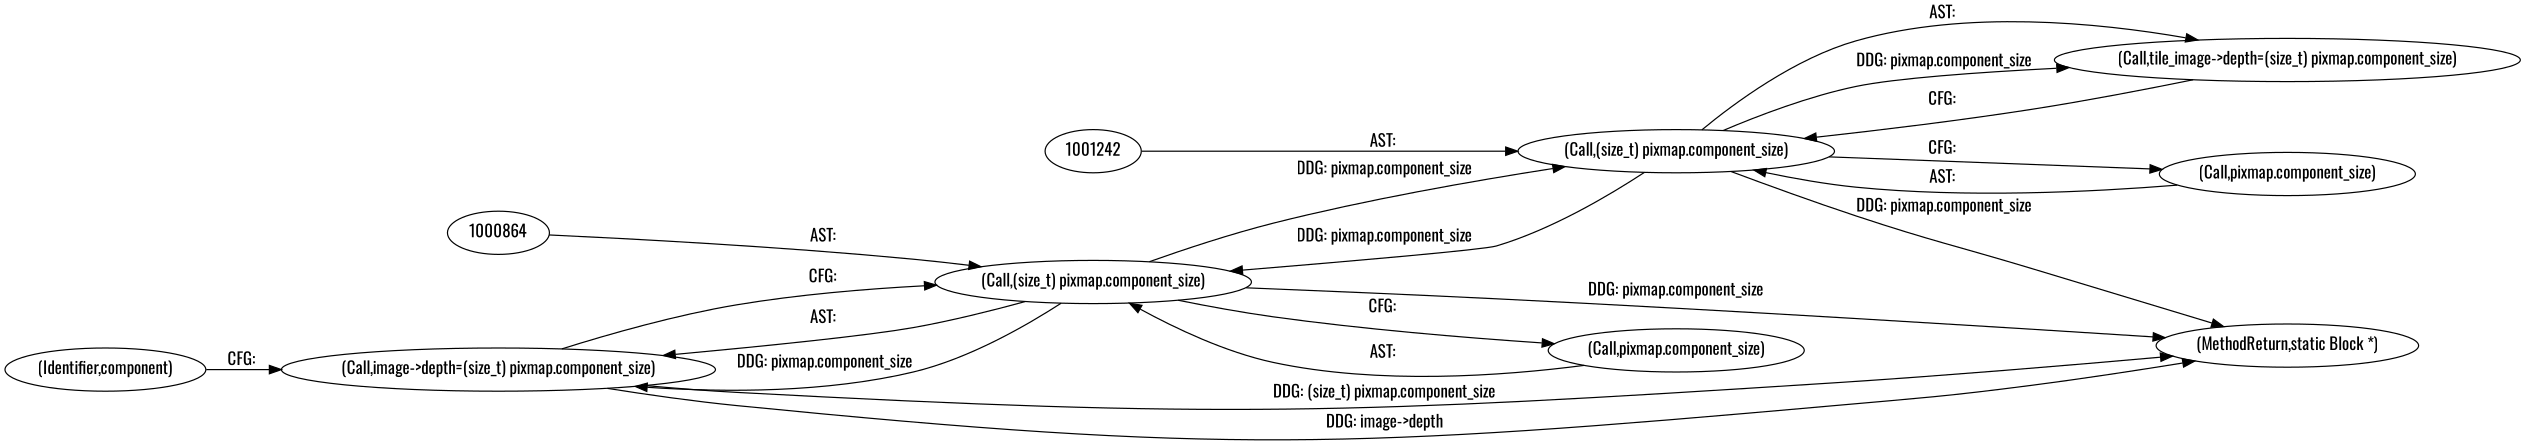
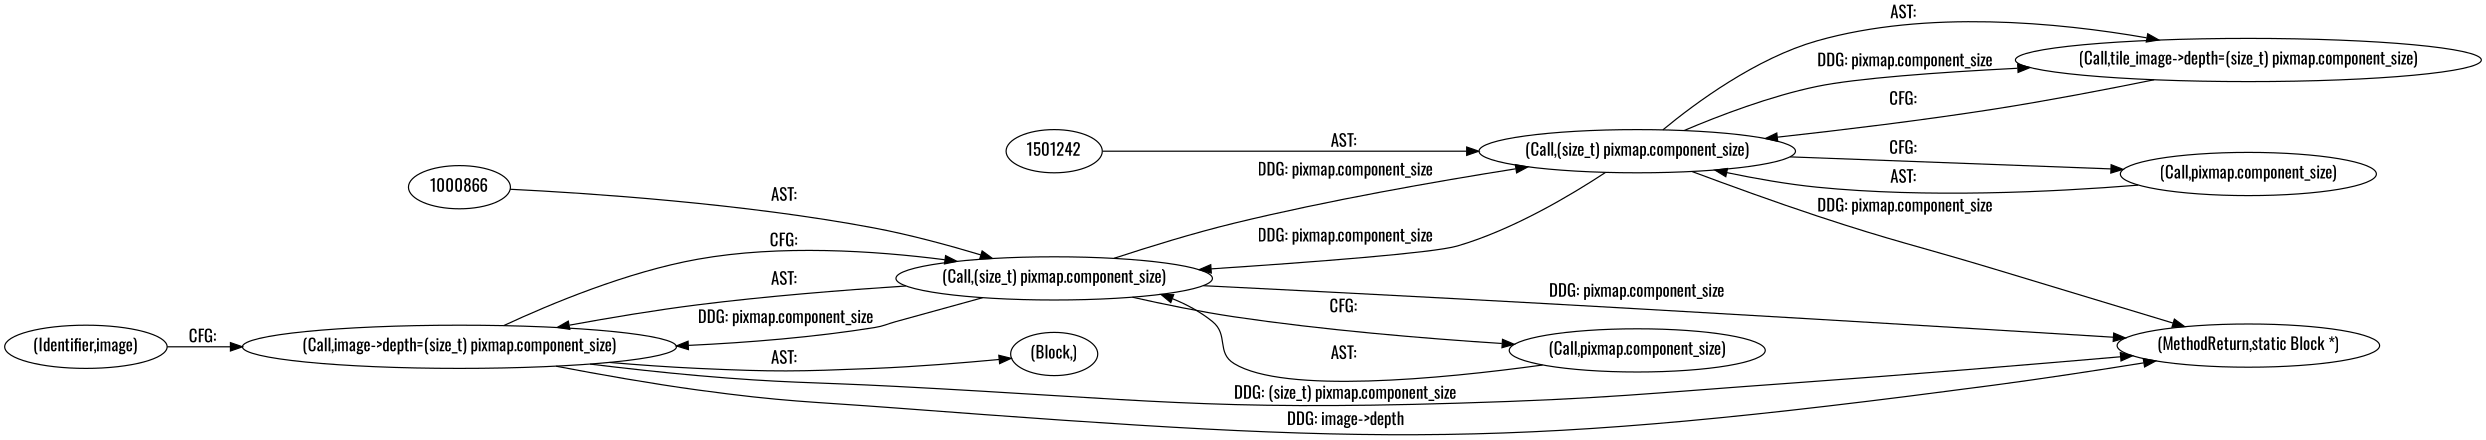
(1093, 151) -> (1054, 151)
(498, 233) -> (459, 187)
none -> (1054, 354)
(105, 370) -> (86, 347)
